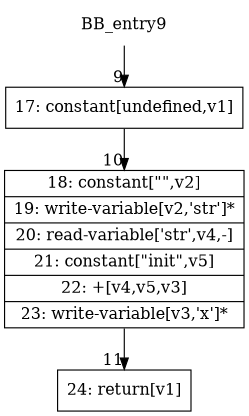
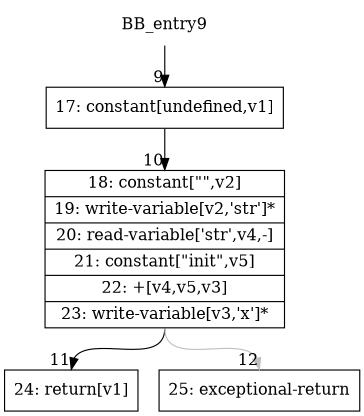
none -> (259, 391)
